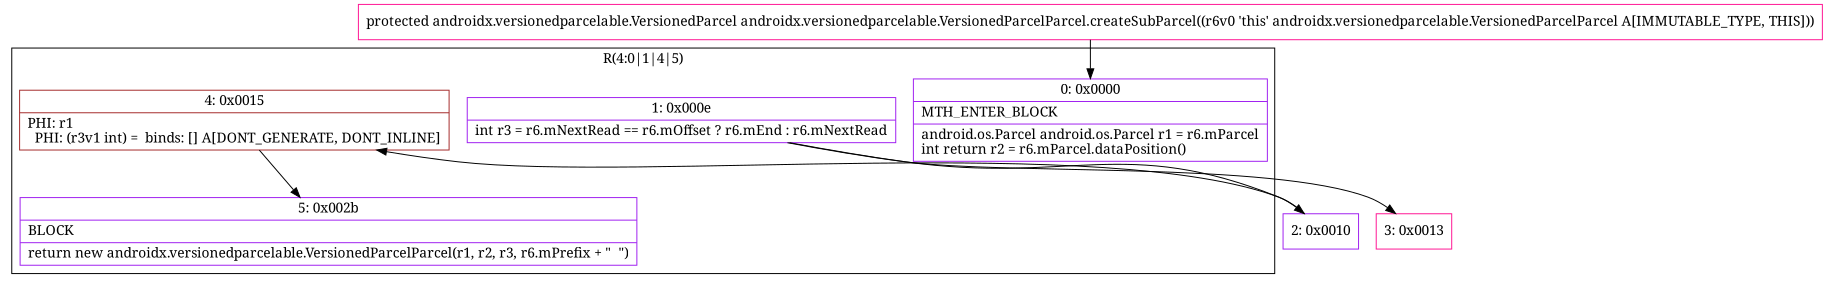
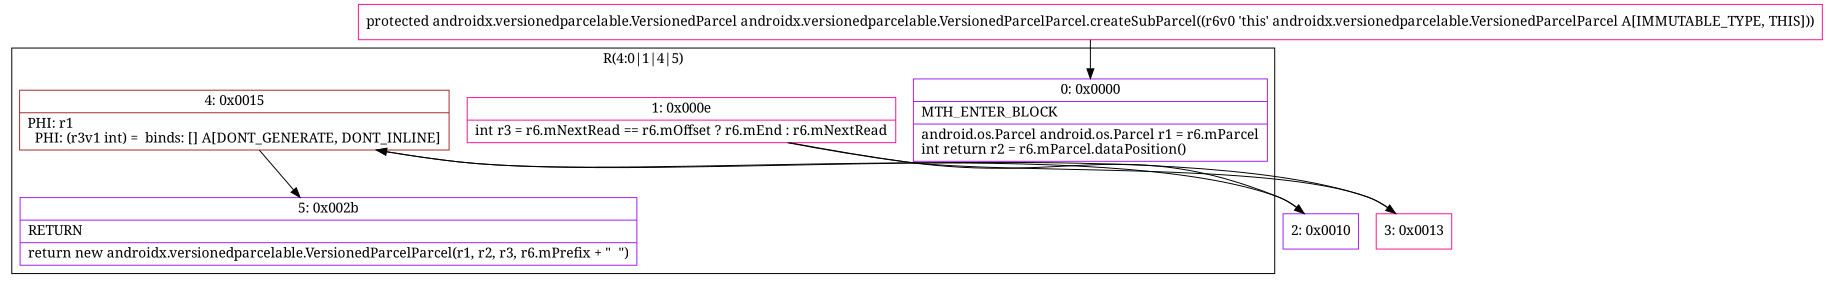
(681, 120) -> (681, 120)
none -> (894, 163)
(51, 231) -> (55, 231)
